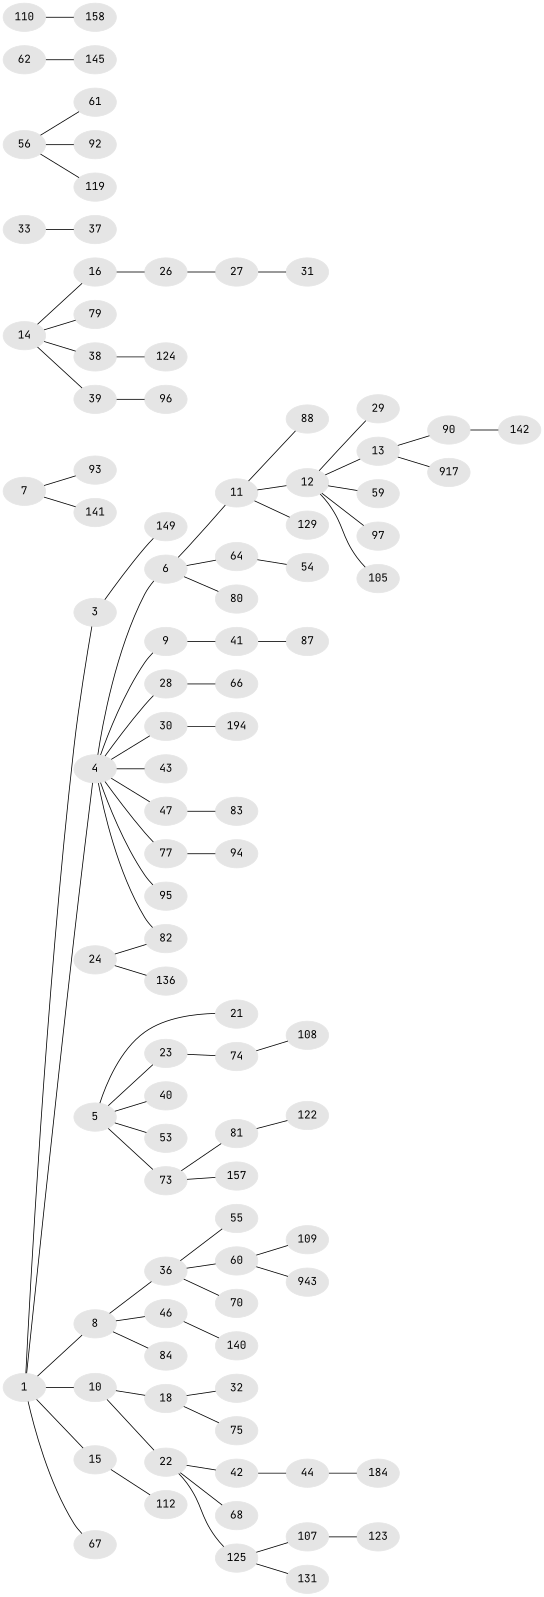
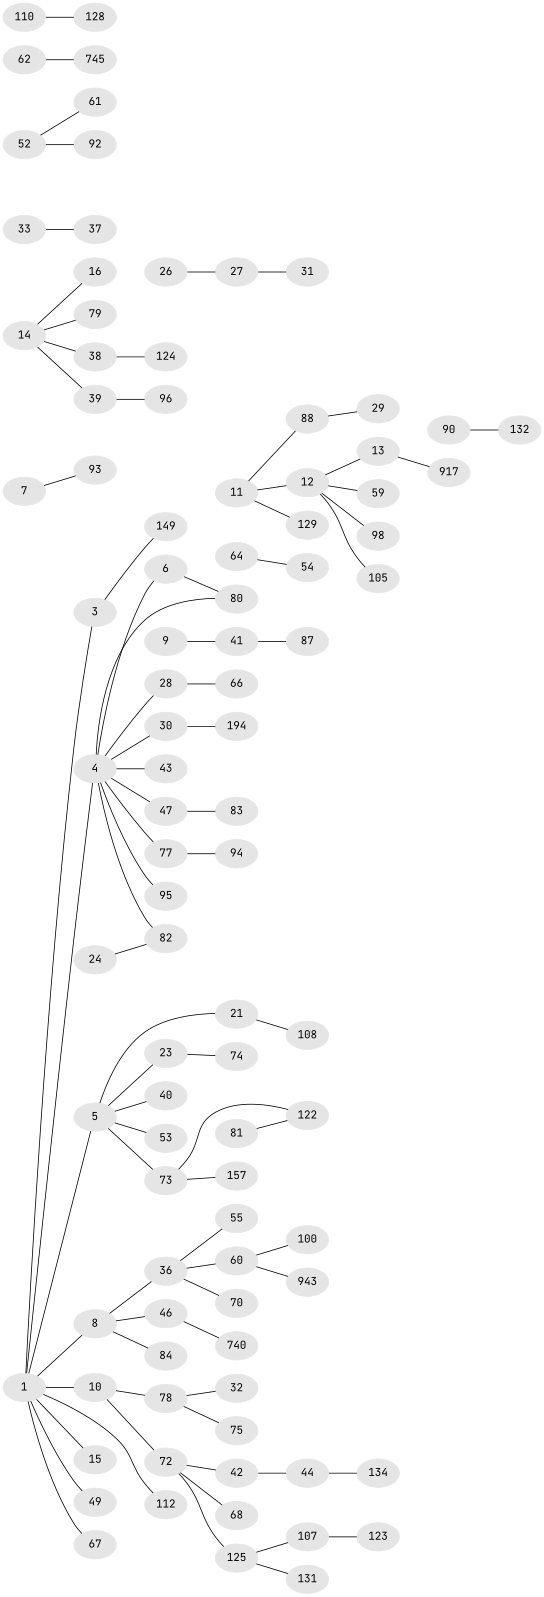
(95, 17) -> (95, 17)
(95, 60) -> (95, 60)
(24, 145) -> (24, 145)
(95, 187) -> none
(131, 272) -> none
(520, 430) -> (520, 430)
(414, 441) -> none
(342, 446) -> (343, 414)
(95, 513) -> none
(202, 531) -> none
(378, 536) -> (378, 536)
(201, 563) -> none
(123, 702) -> (136, 630)
(166, 981) -> none
(272, 1046) -> (272, 1025)
(201, 1157) -> (218, 1111)
(307, 1240) -> (307, 1240)
none -> (60, 1252)
(237, 1346) -> (237, 1346)
(166, 1398) -> (166, 1398)
(166, 1462) -> (166, 1462)
(378, 1473) -> (378, 1473)
(131, 1482) -> (109, 1432)
none -> (95, 1502)
